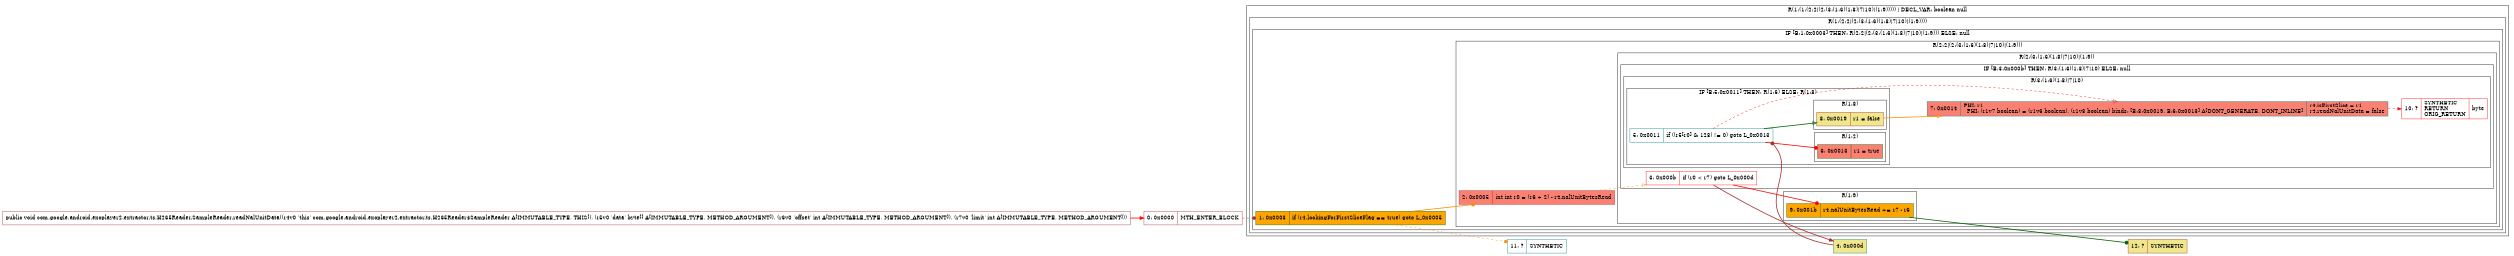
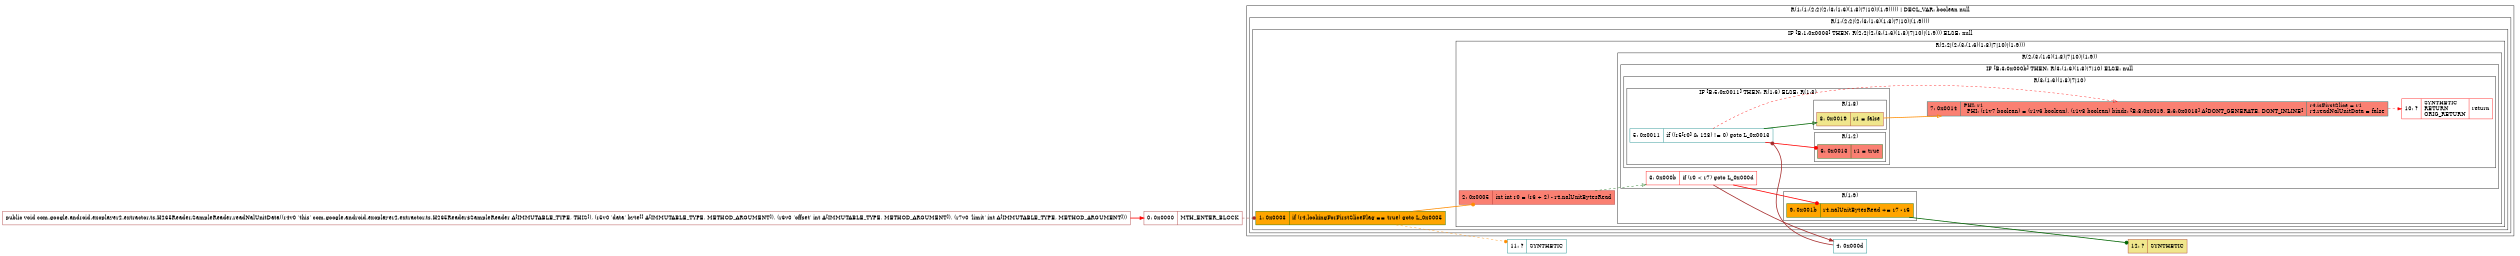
(2478, 109) -> (2481, 109)
(1615, 188) -> (1615, 188)
(1850, 246) -> (1850, 246)
